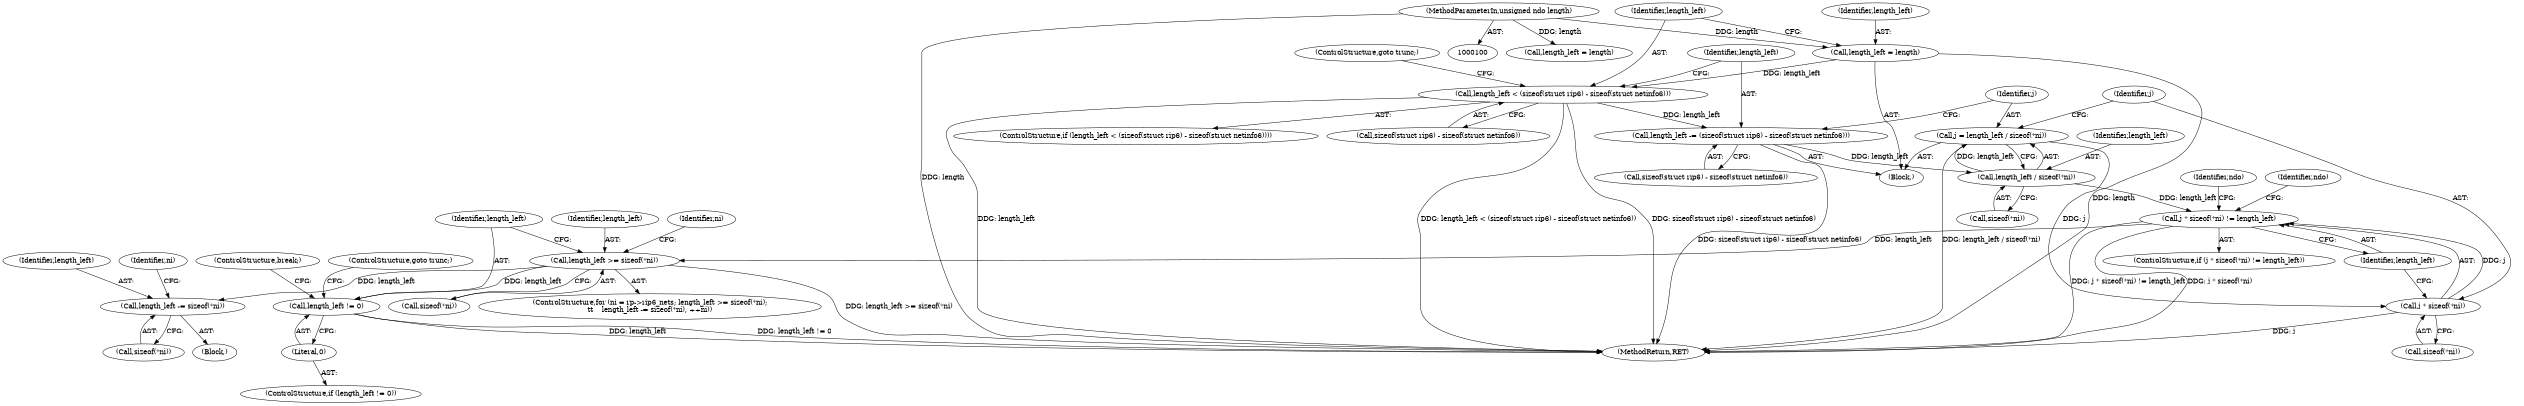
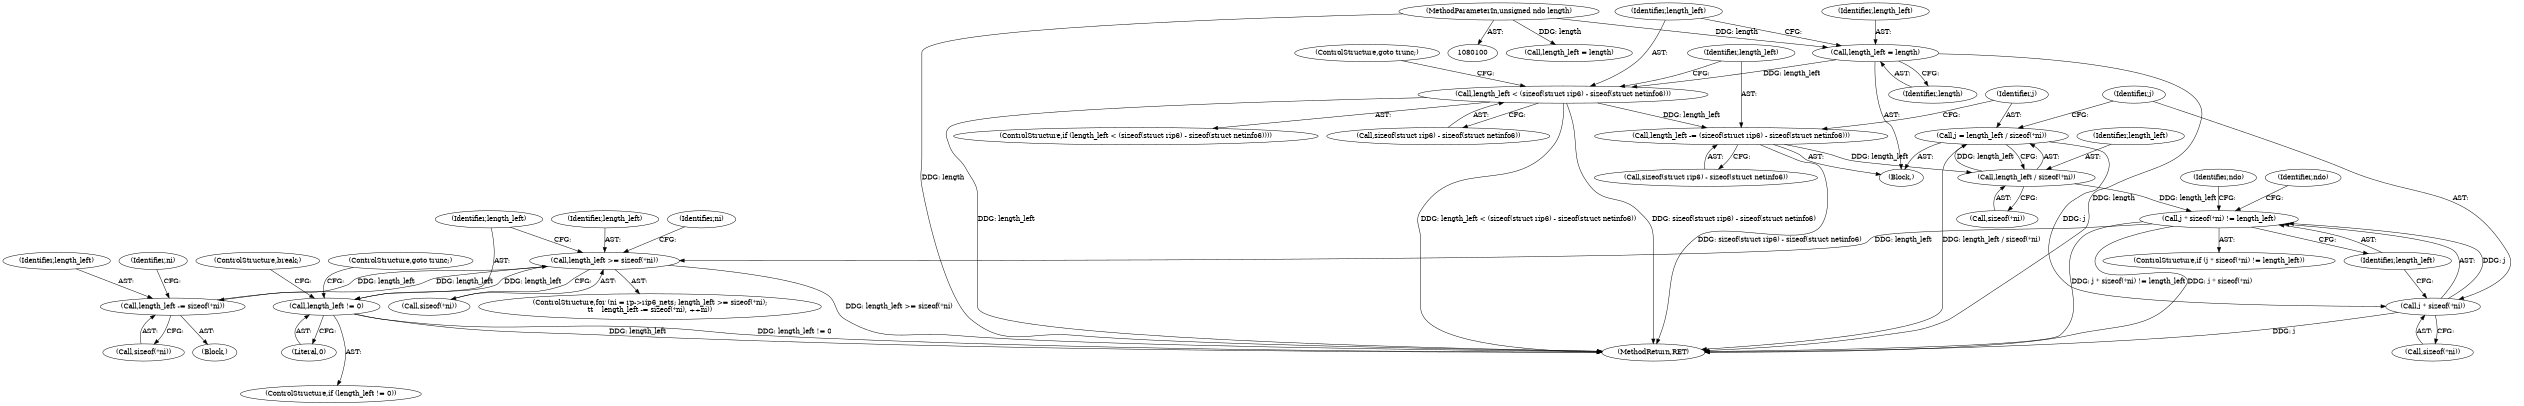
(1473, 53) -> (1473, 53)
none -> (1933, 95)
none -> (381, 290)
(319, 371) -> (345, 347)
